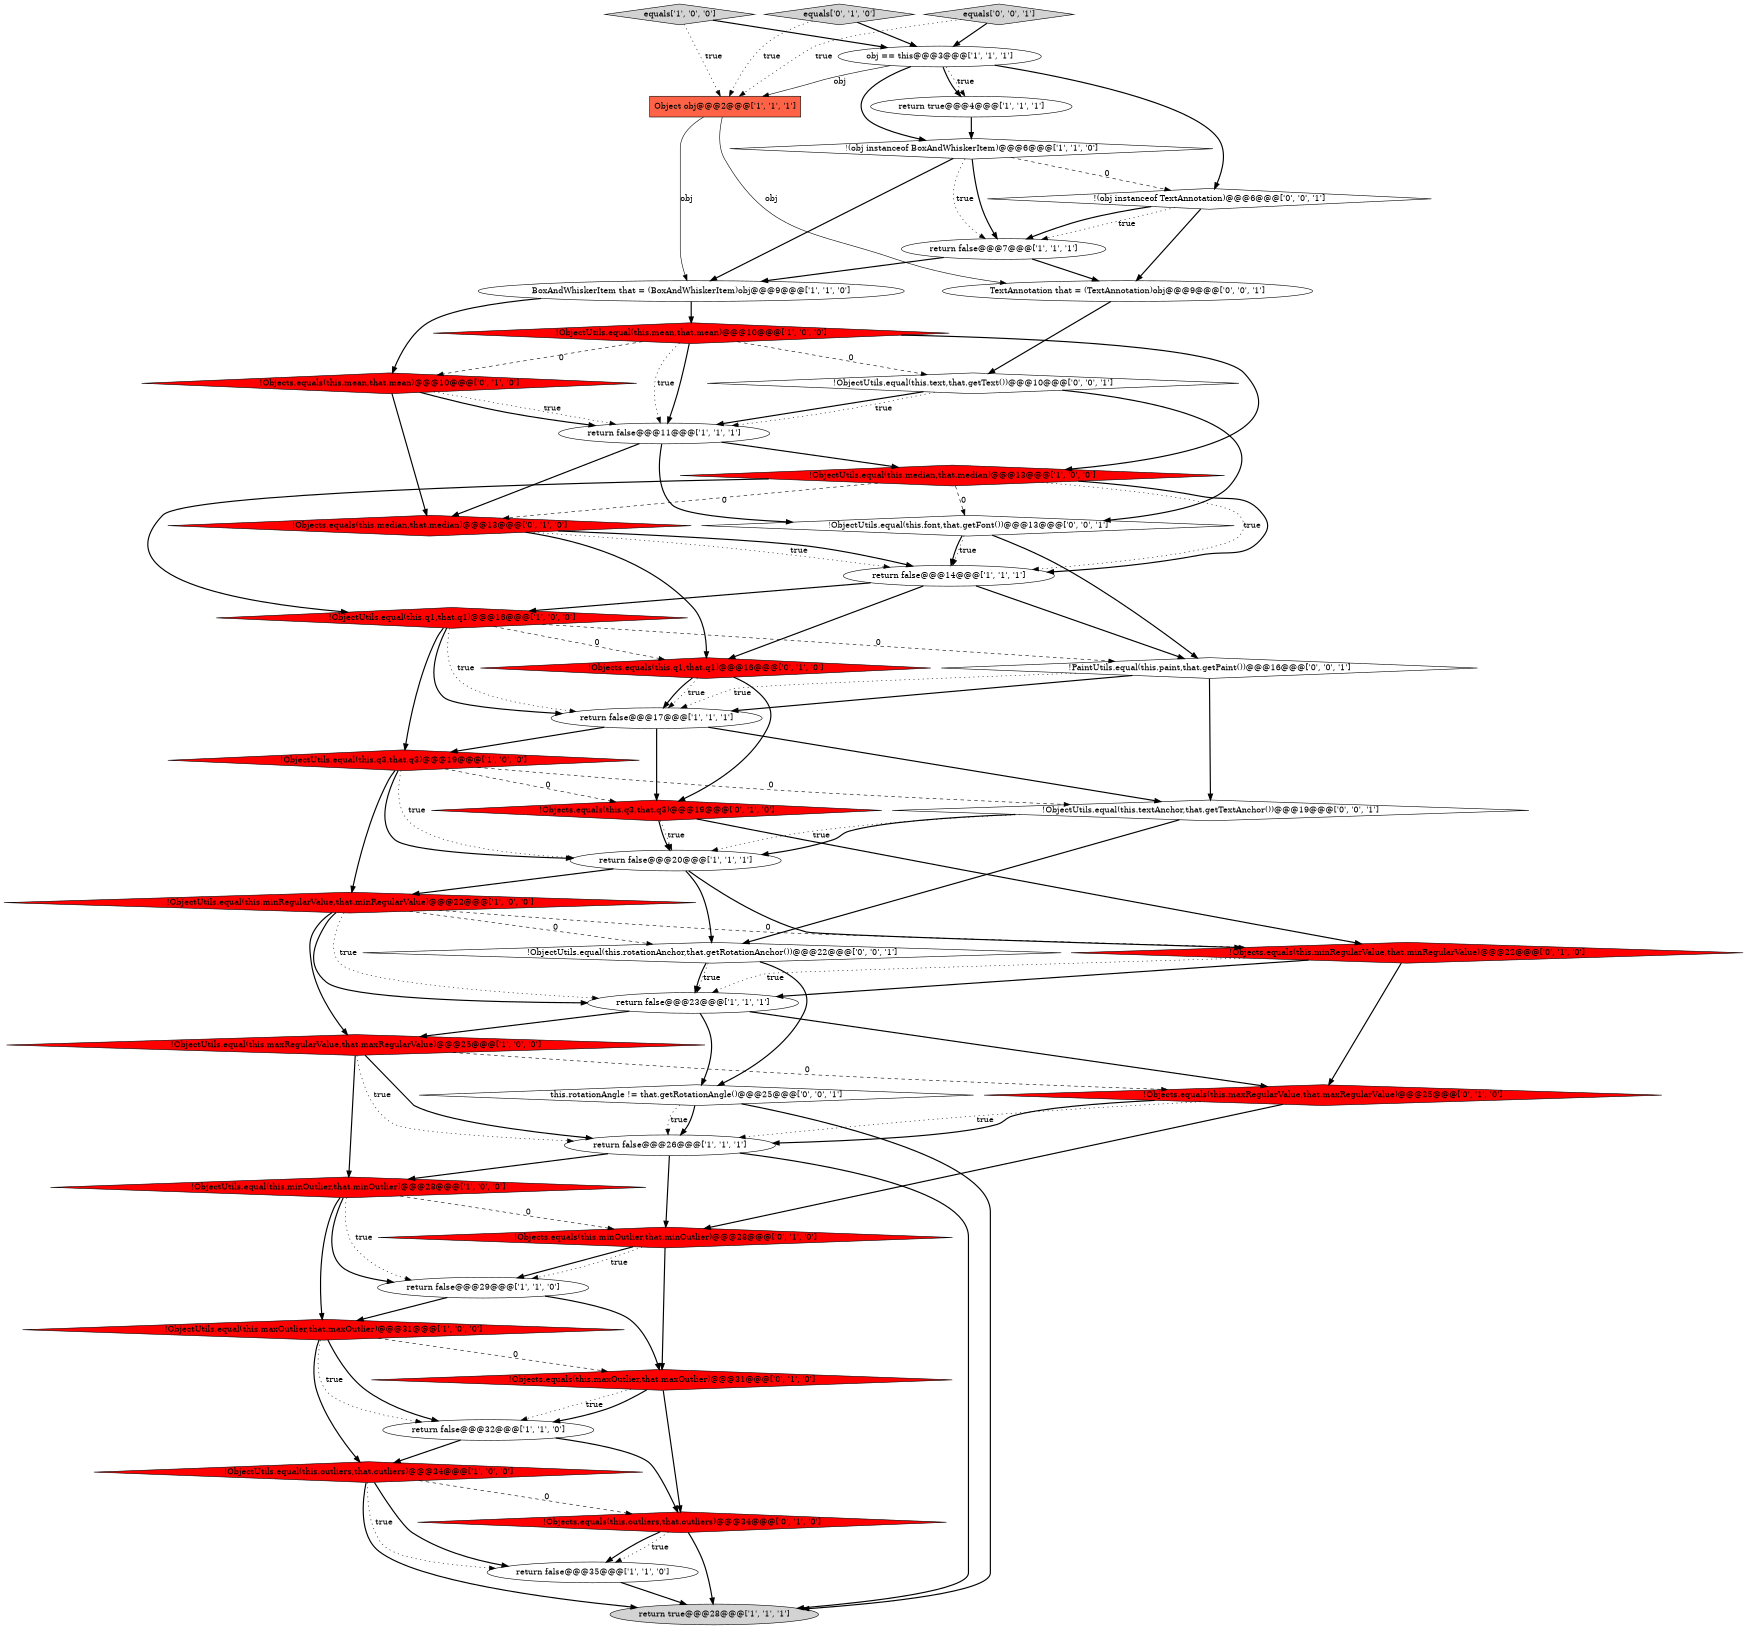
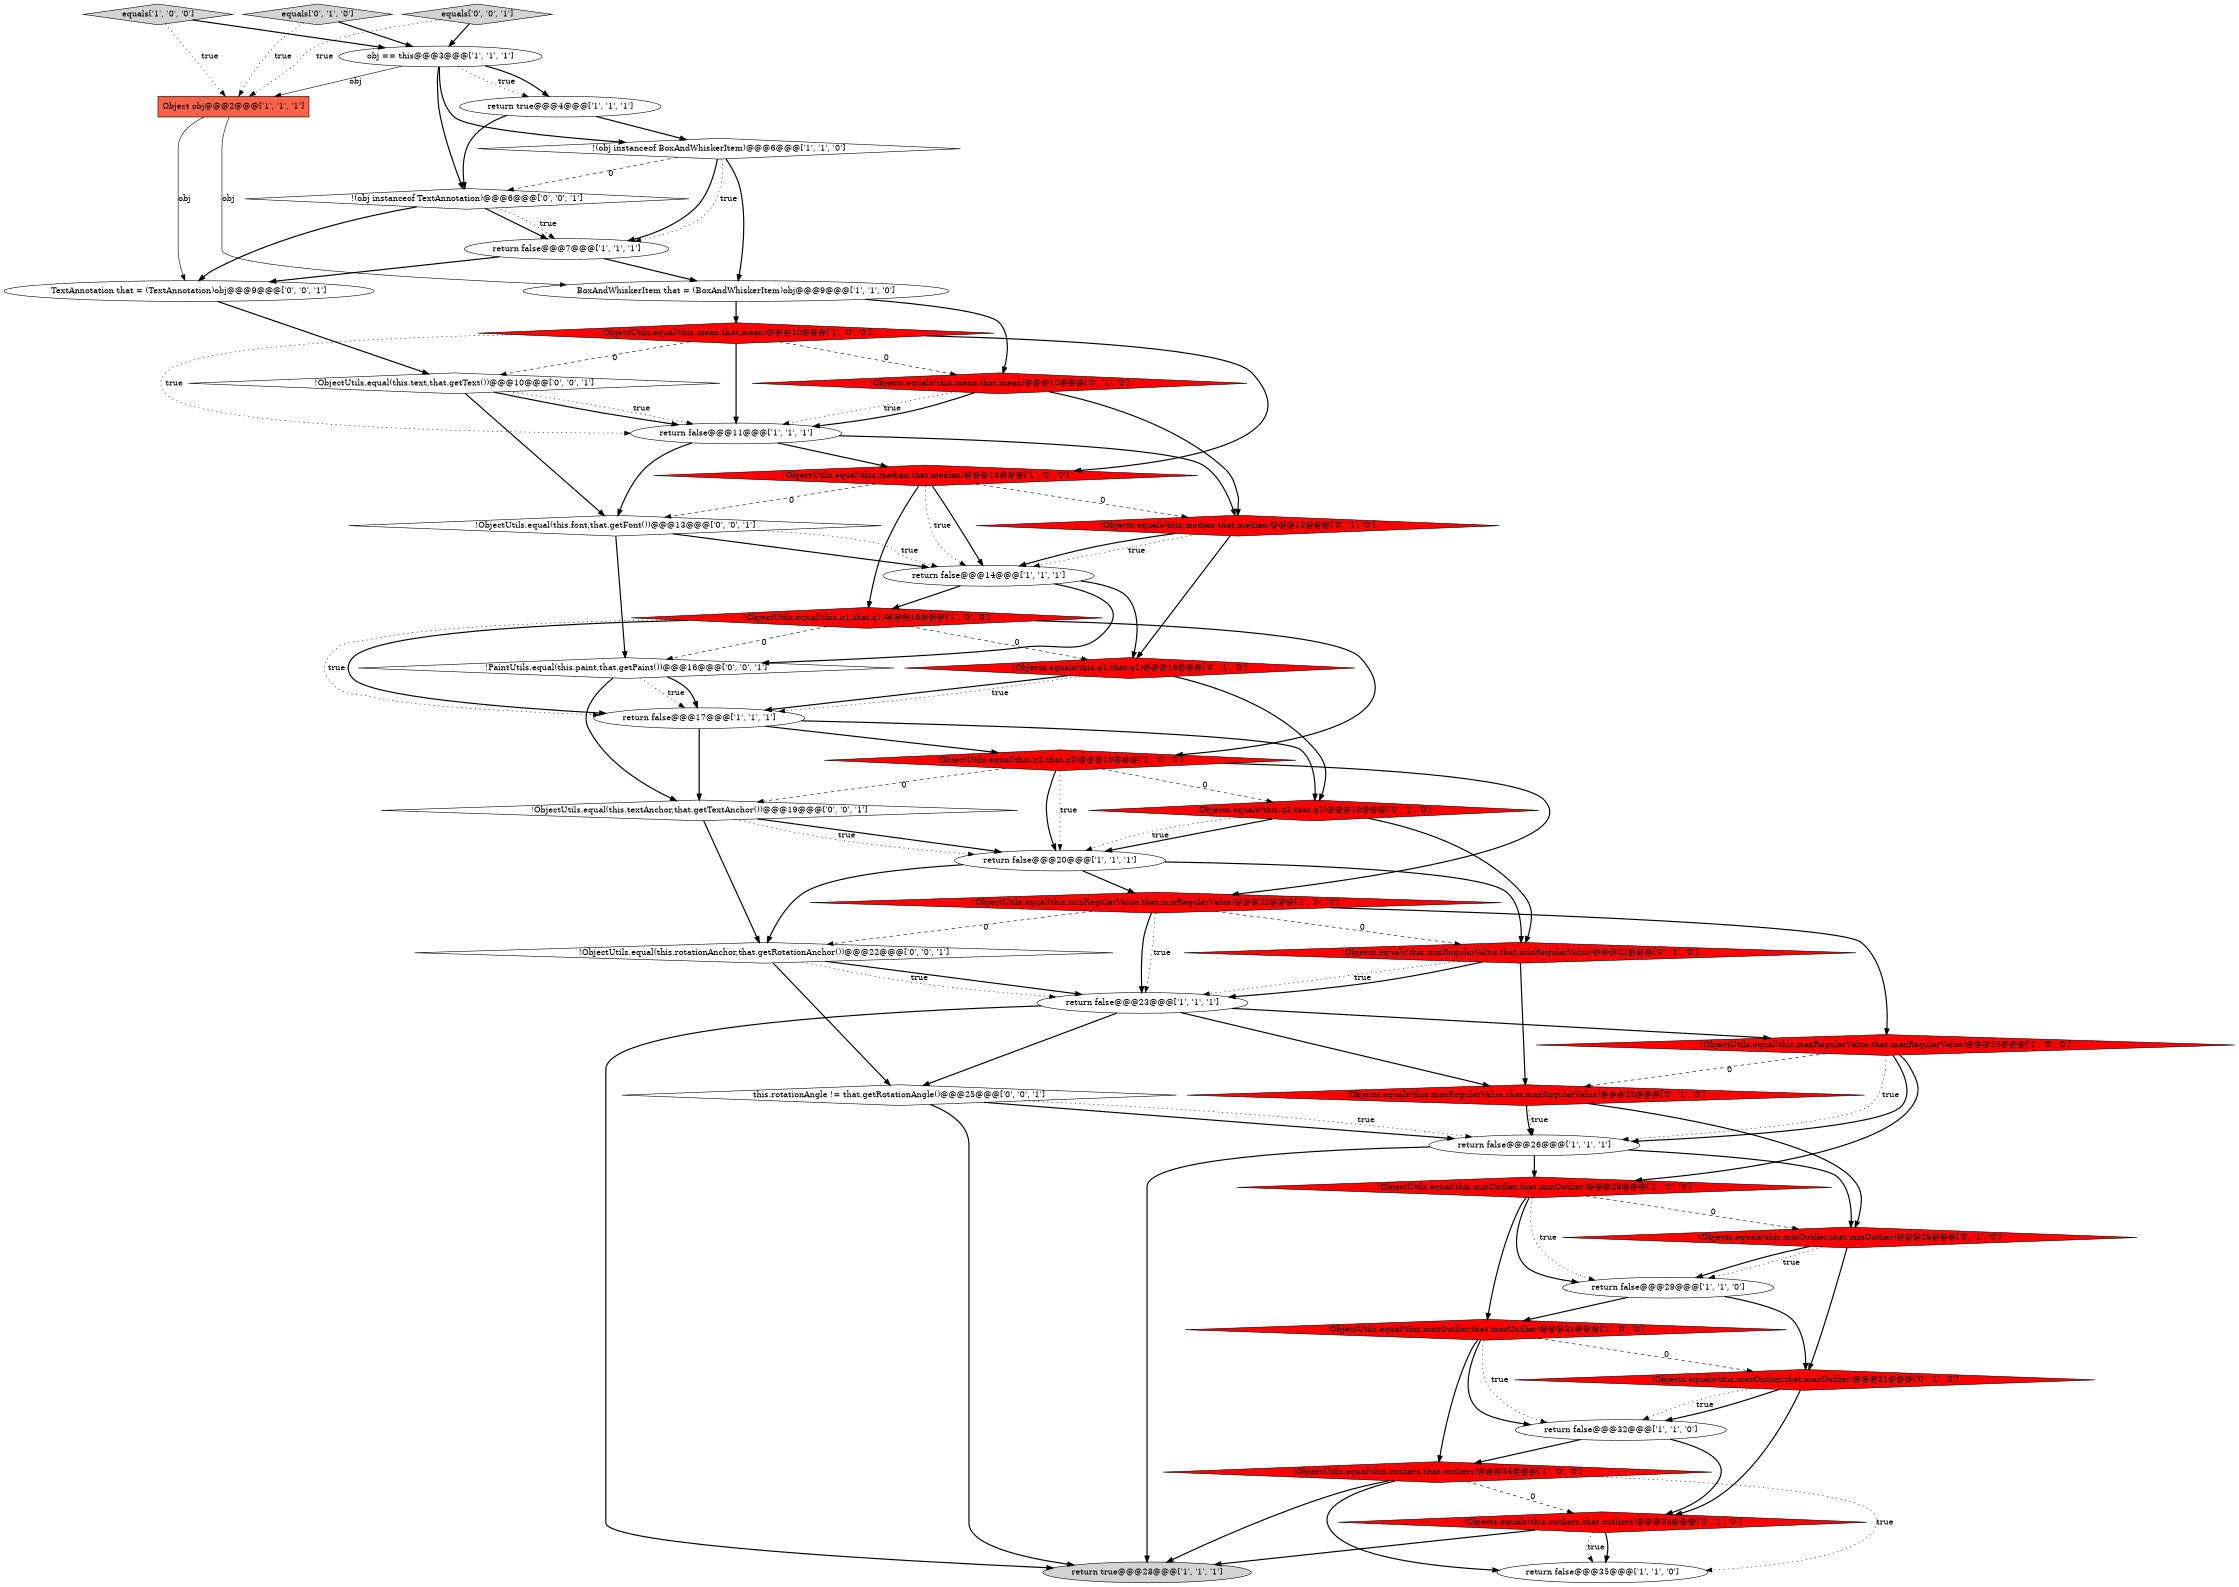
none -> (471, 140)
(651, 1592) -> (606, 1295)
